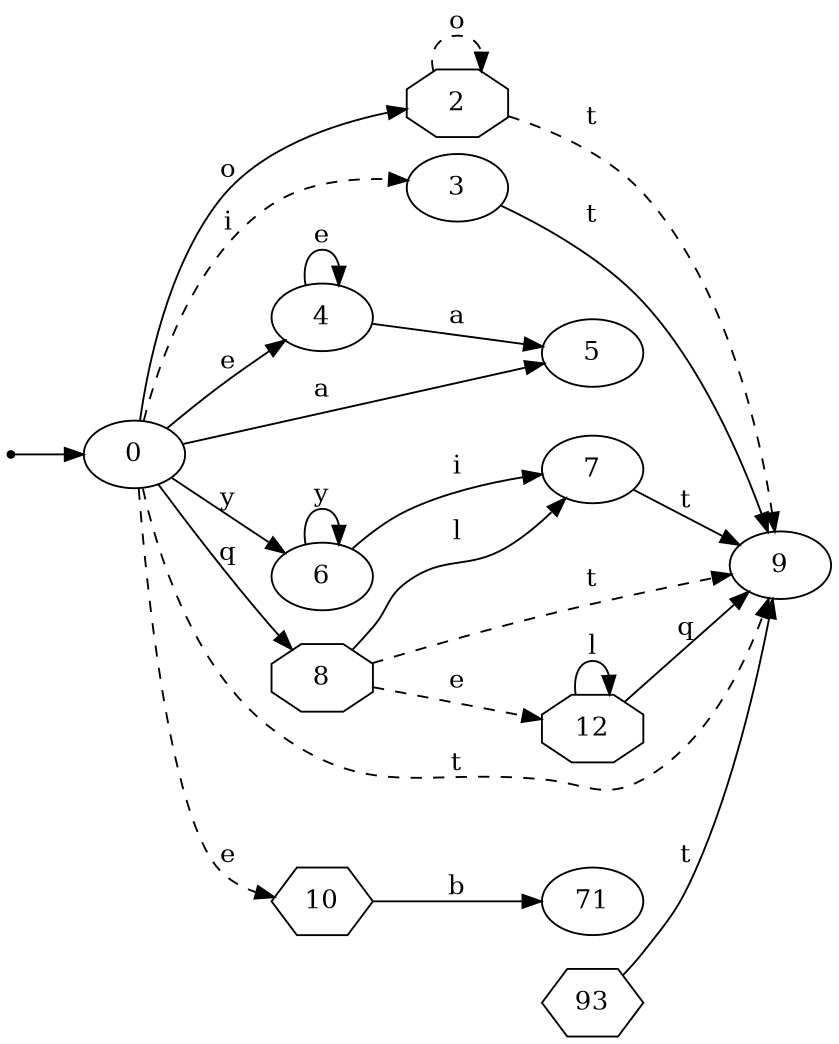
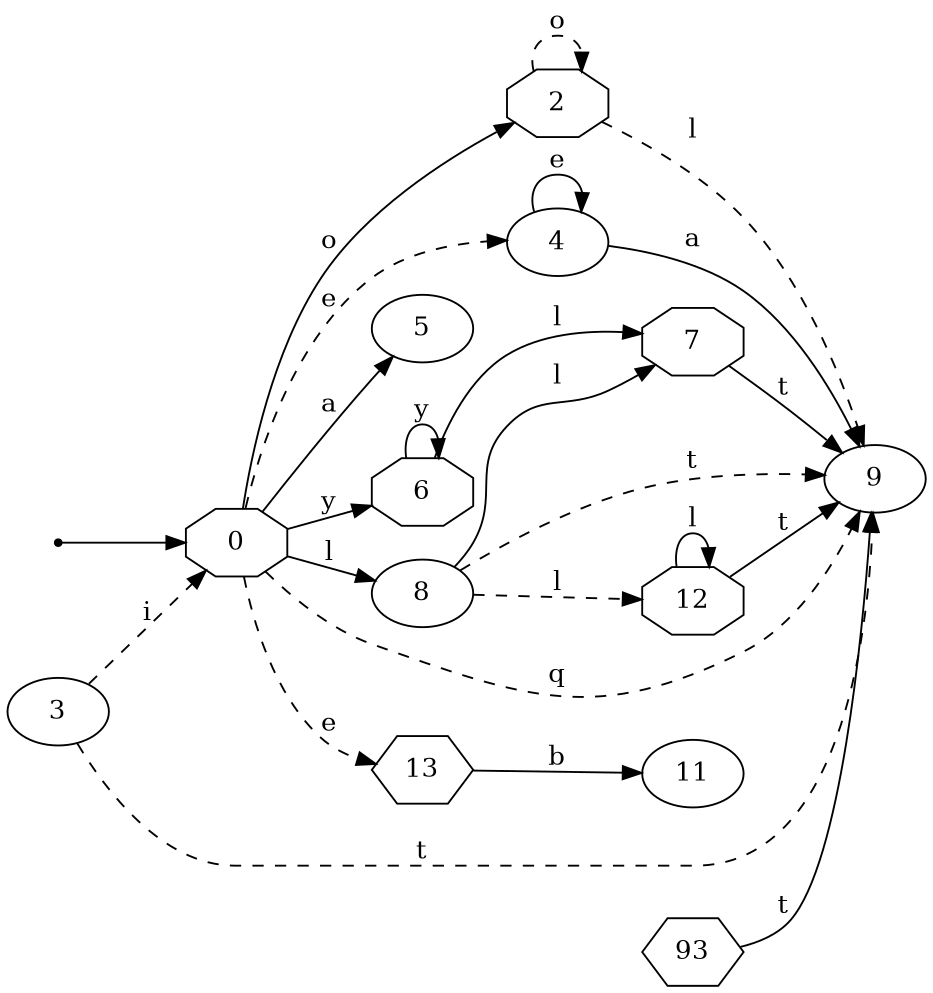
(593, 117) -> (693, 131)
(222, 251) -> (140, 634)
(666, 330) -> (568, 866)
(448, 334) -> (757, 301)
(217, 388) -> (322, 330)
(134, 454) -> (237, 543)
(457, 467) -> (558, 318)
(593, 469) -> (693, 342)
(228, 553) -> (330, 553)
(322, 576) -> (422, 492)
(687, 628) -> (784, 523)
(322, 678) -> (422, 593)
(457, 681) -> (558, 583)
(457, 763) -> (558, 675)
(322, 901) -> (422, 770)
(593, 901) -> (693, 774)
